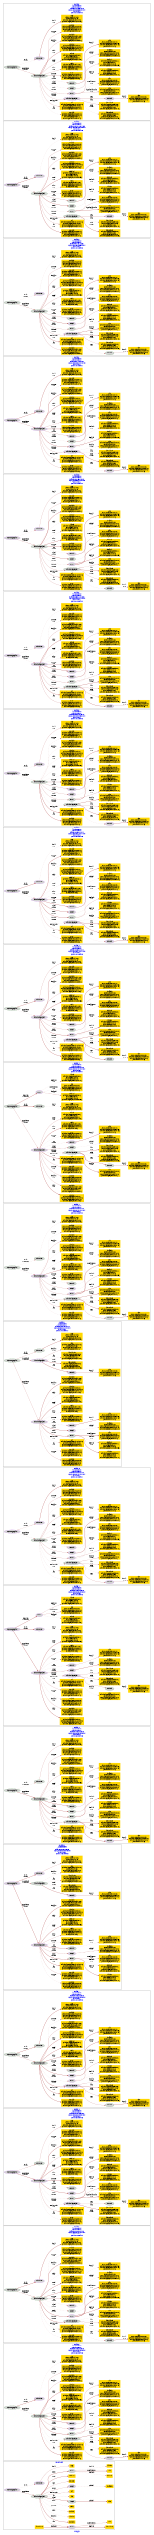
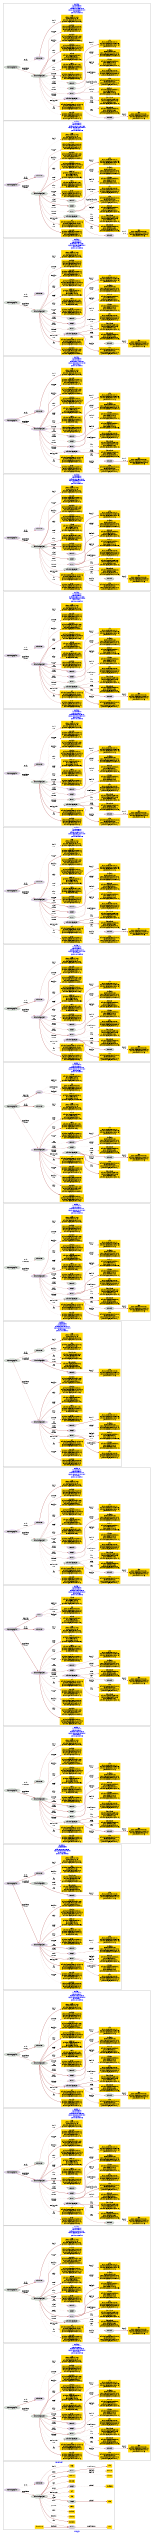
(110, 2527) -> none
